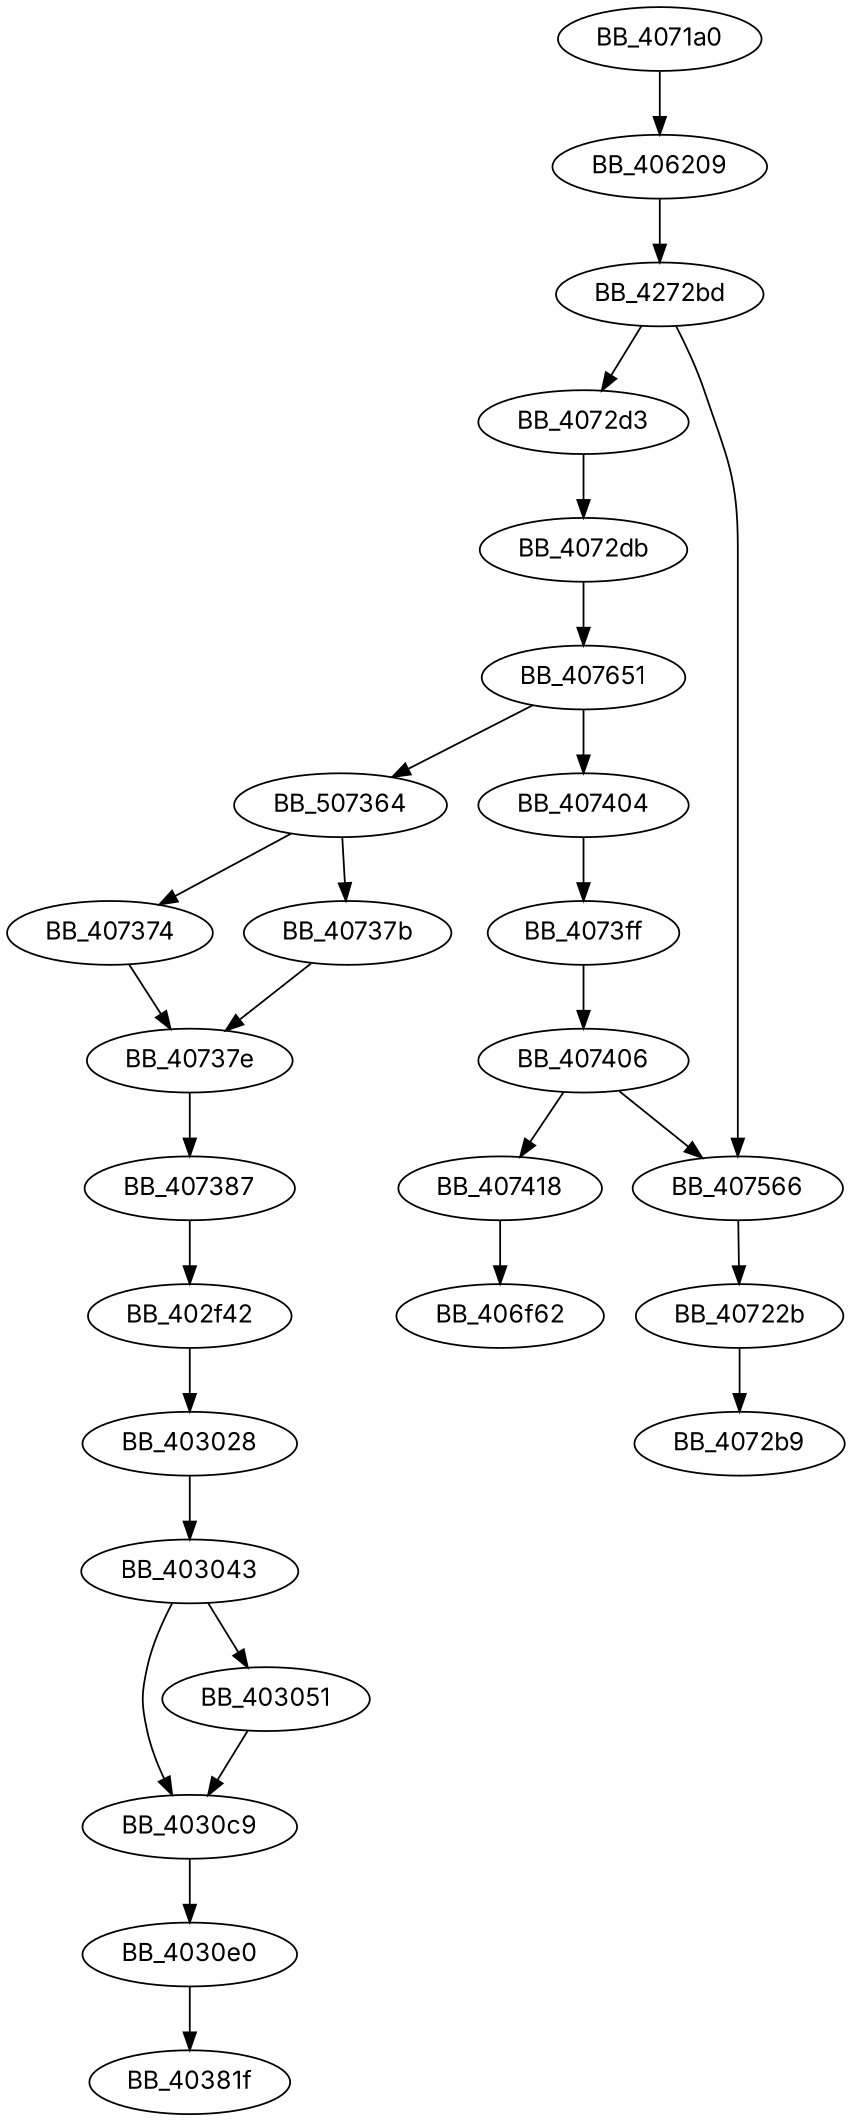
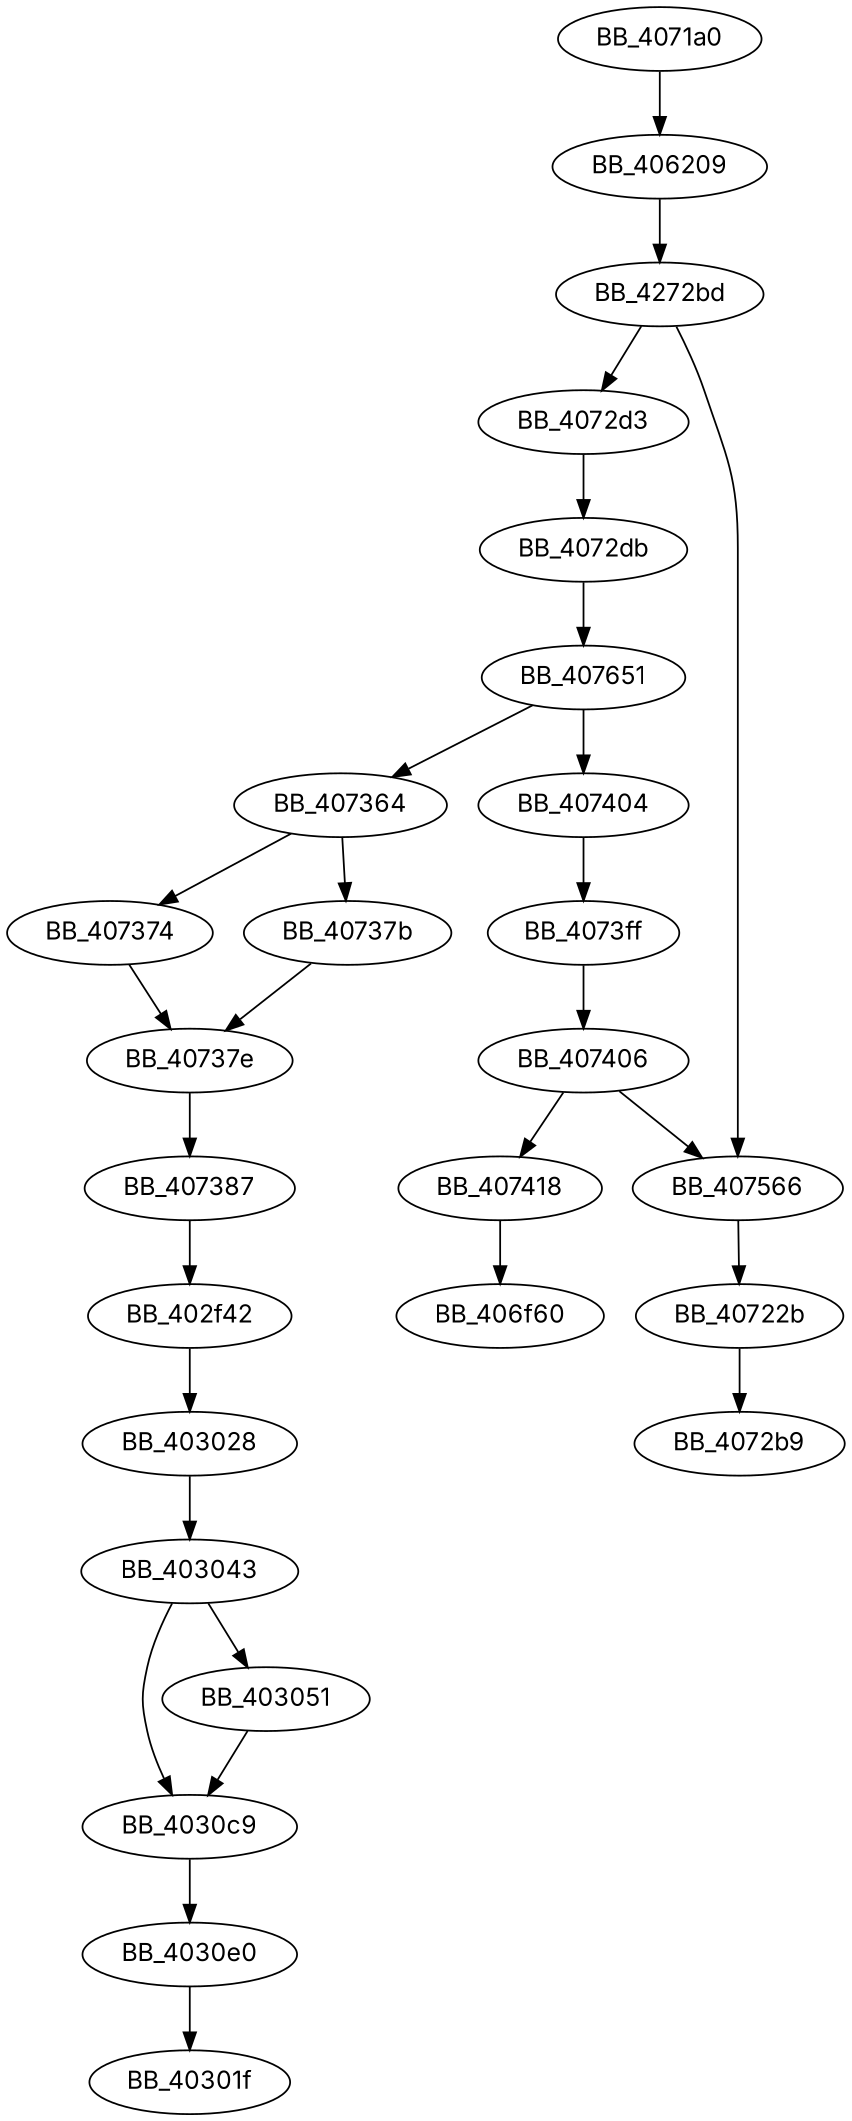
(341, 805) -> (341, 805)
(500, 1316) -> (500, 1316)
(190, 2082) -> (190, 2082)
